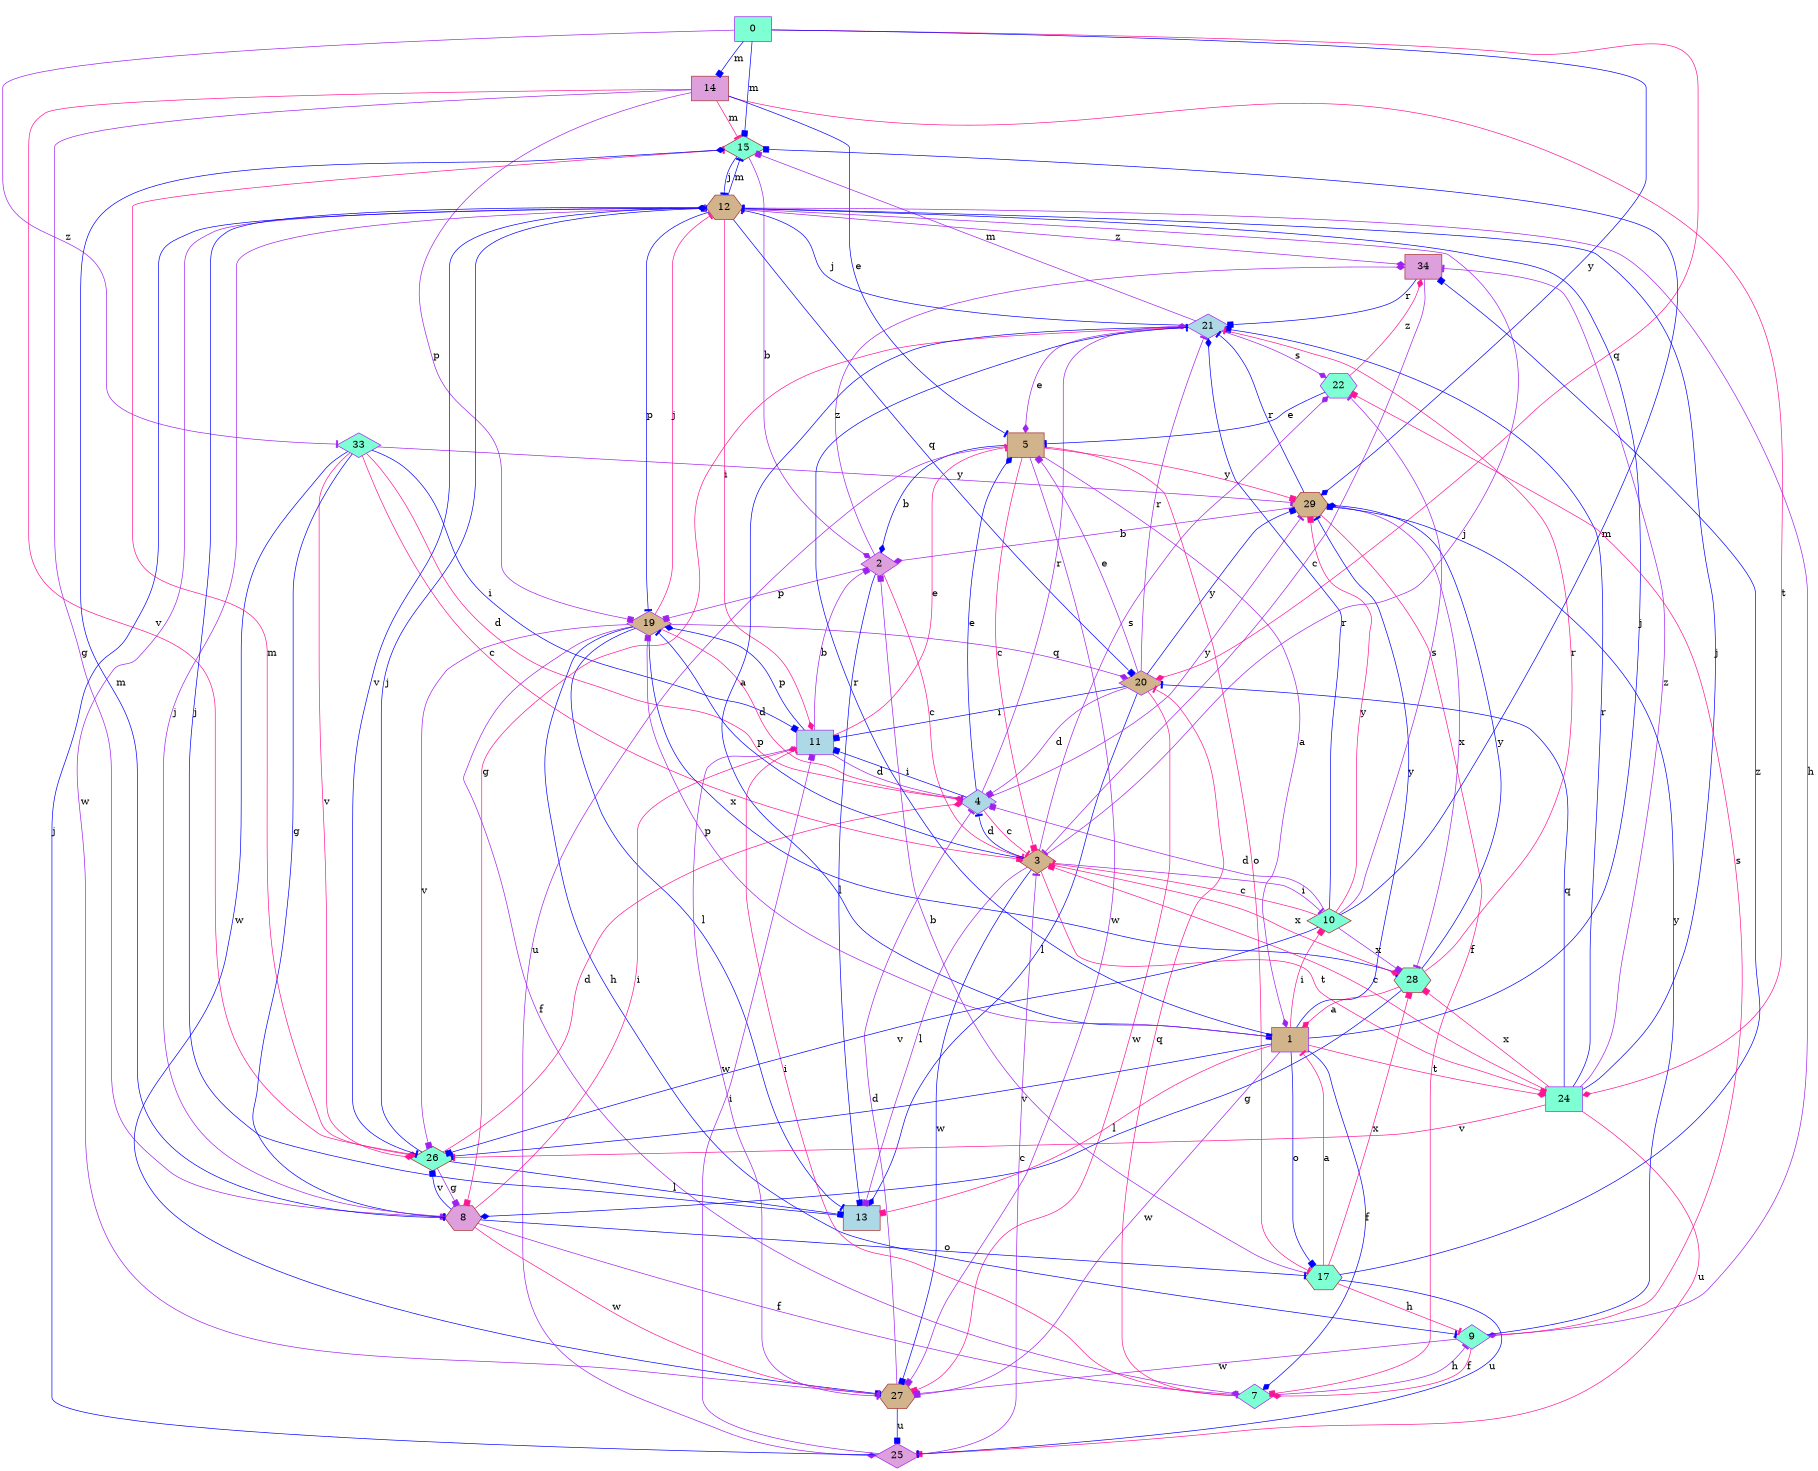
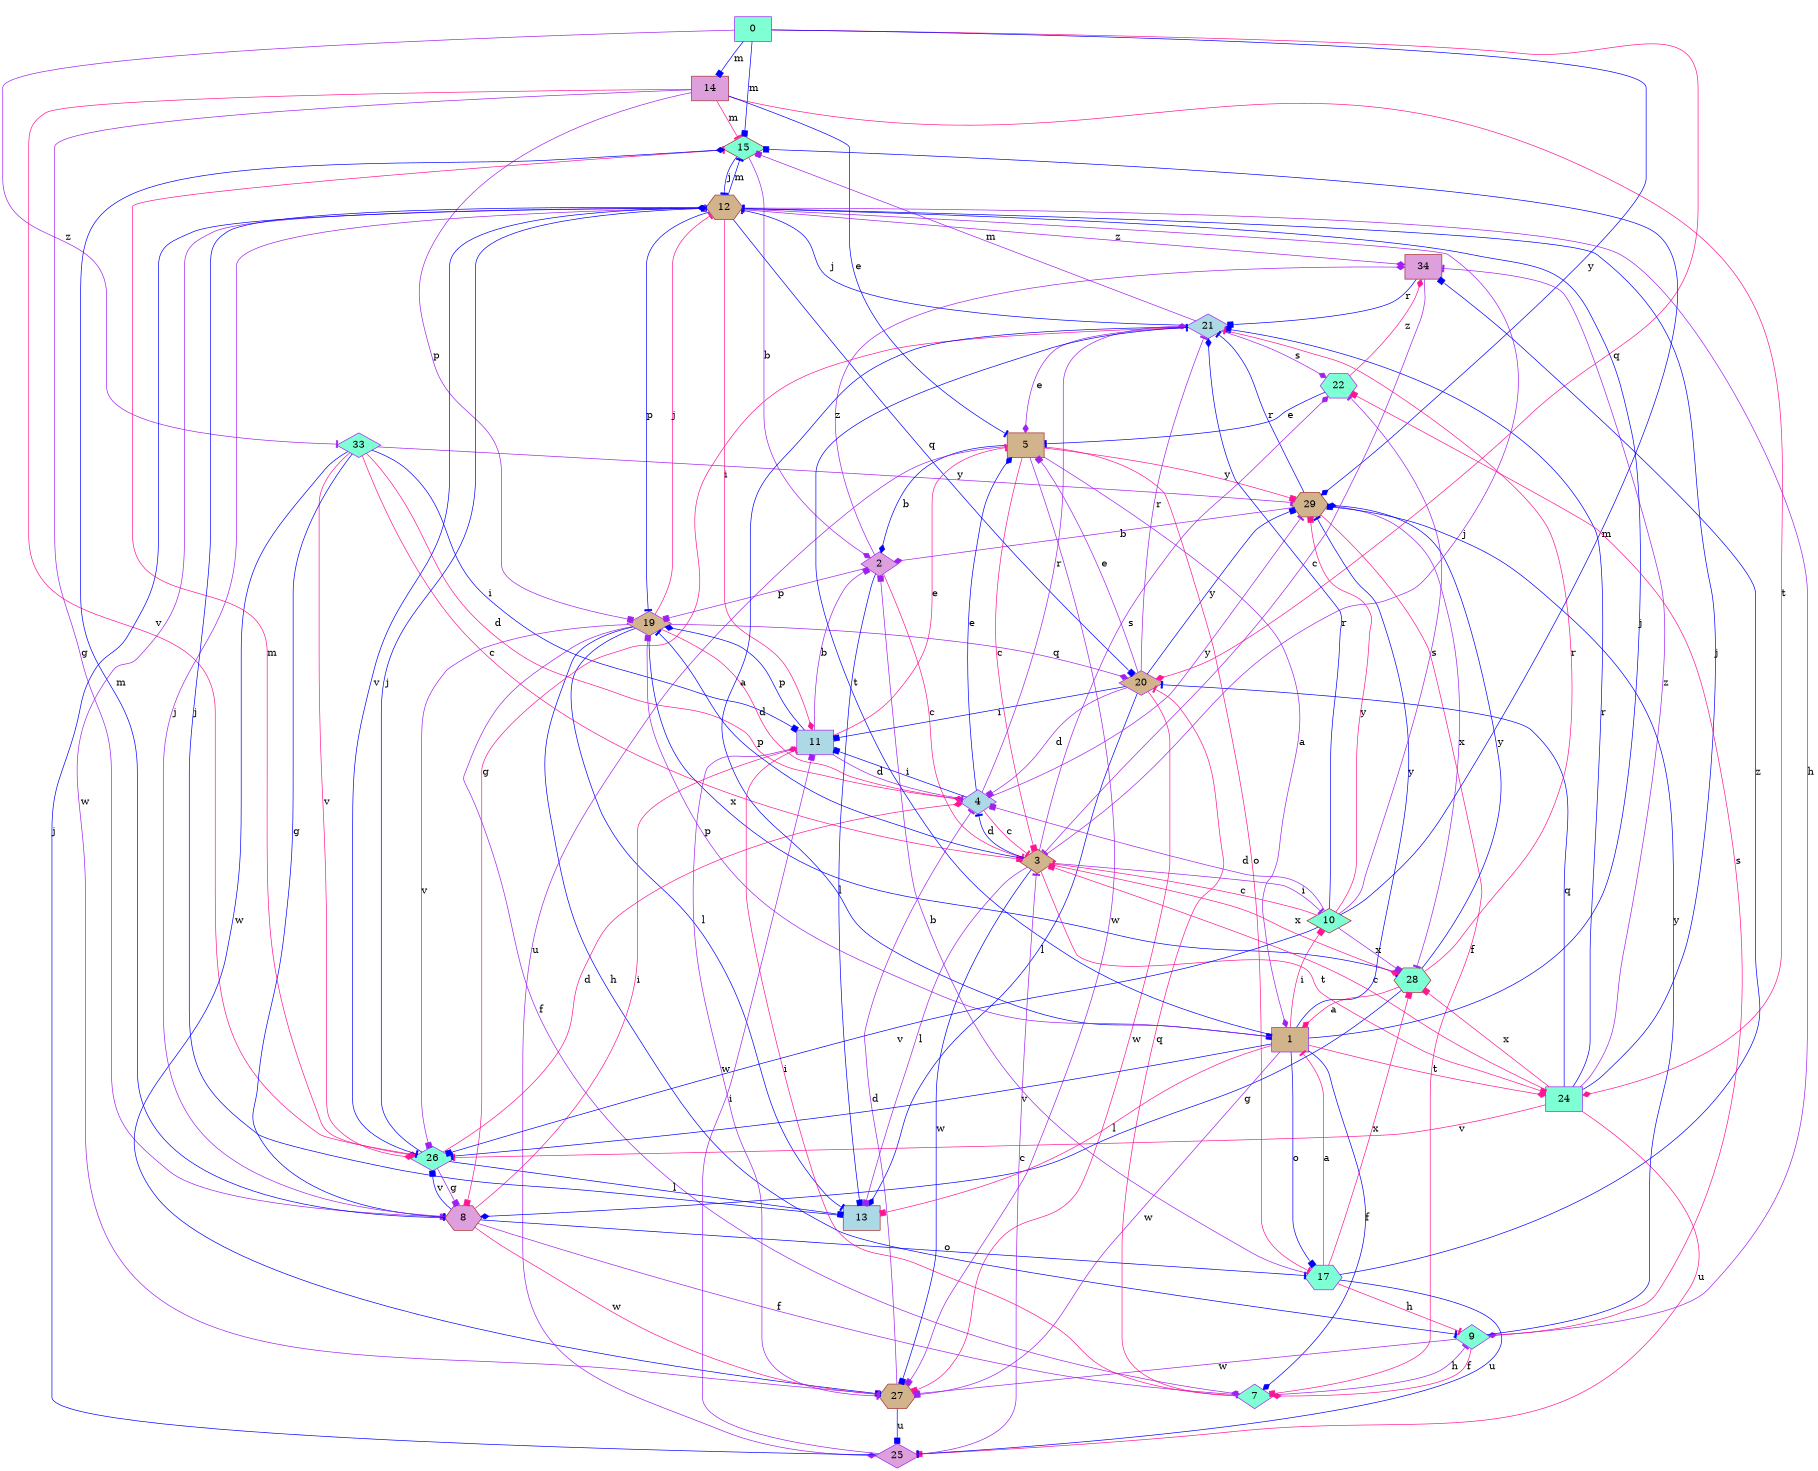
(856, 683) -> (856, 683)
(619, 694) -> (619, 694)
(433, 1159) -> (433, 1159)
(1324, 1277) -> (1324, 1277)
